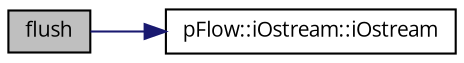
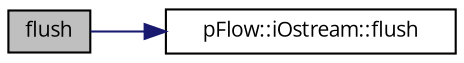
(311, 31) -> (311, 31)
